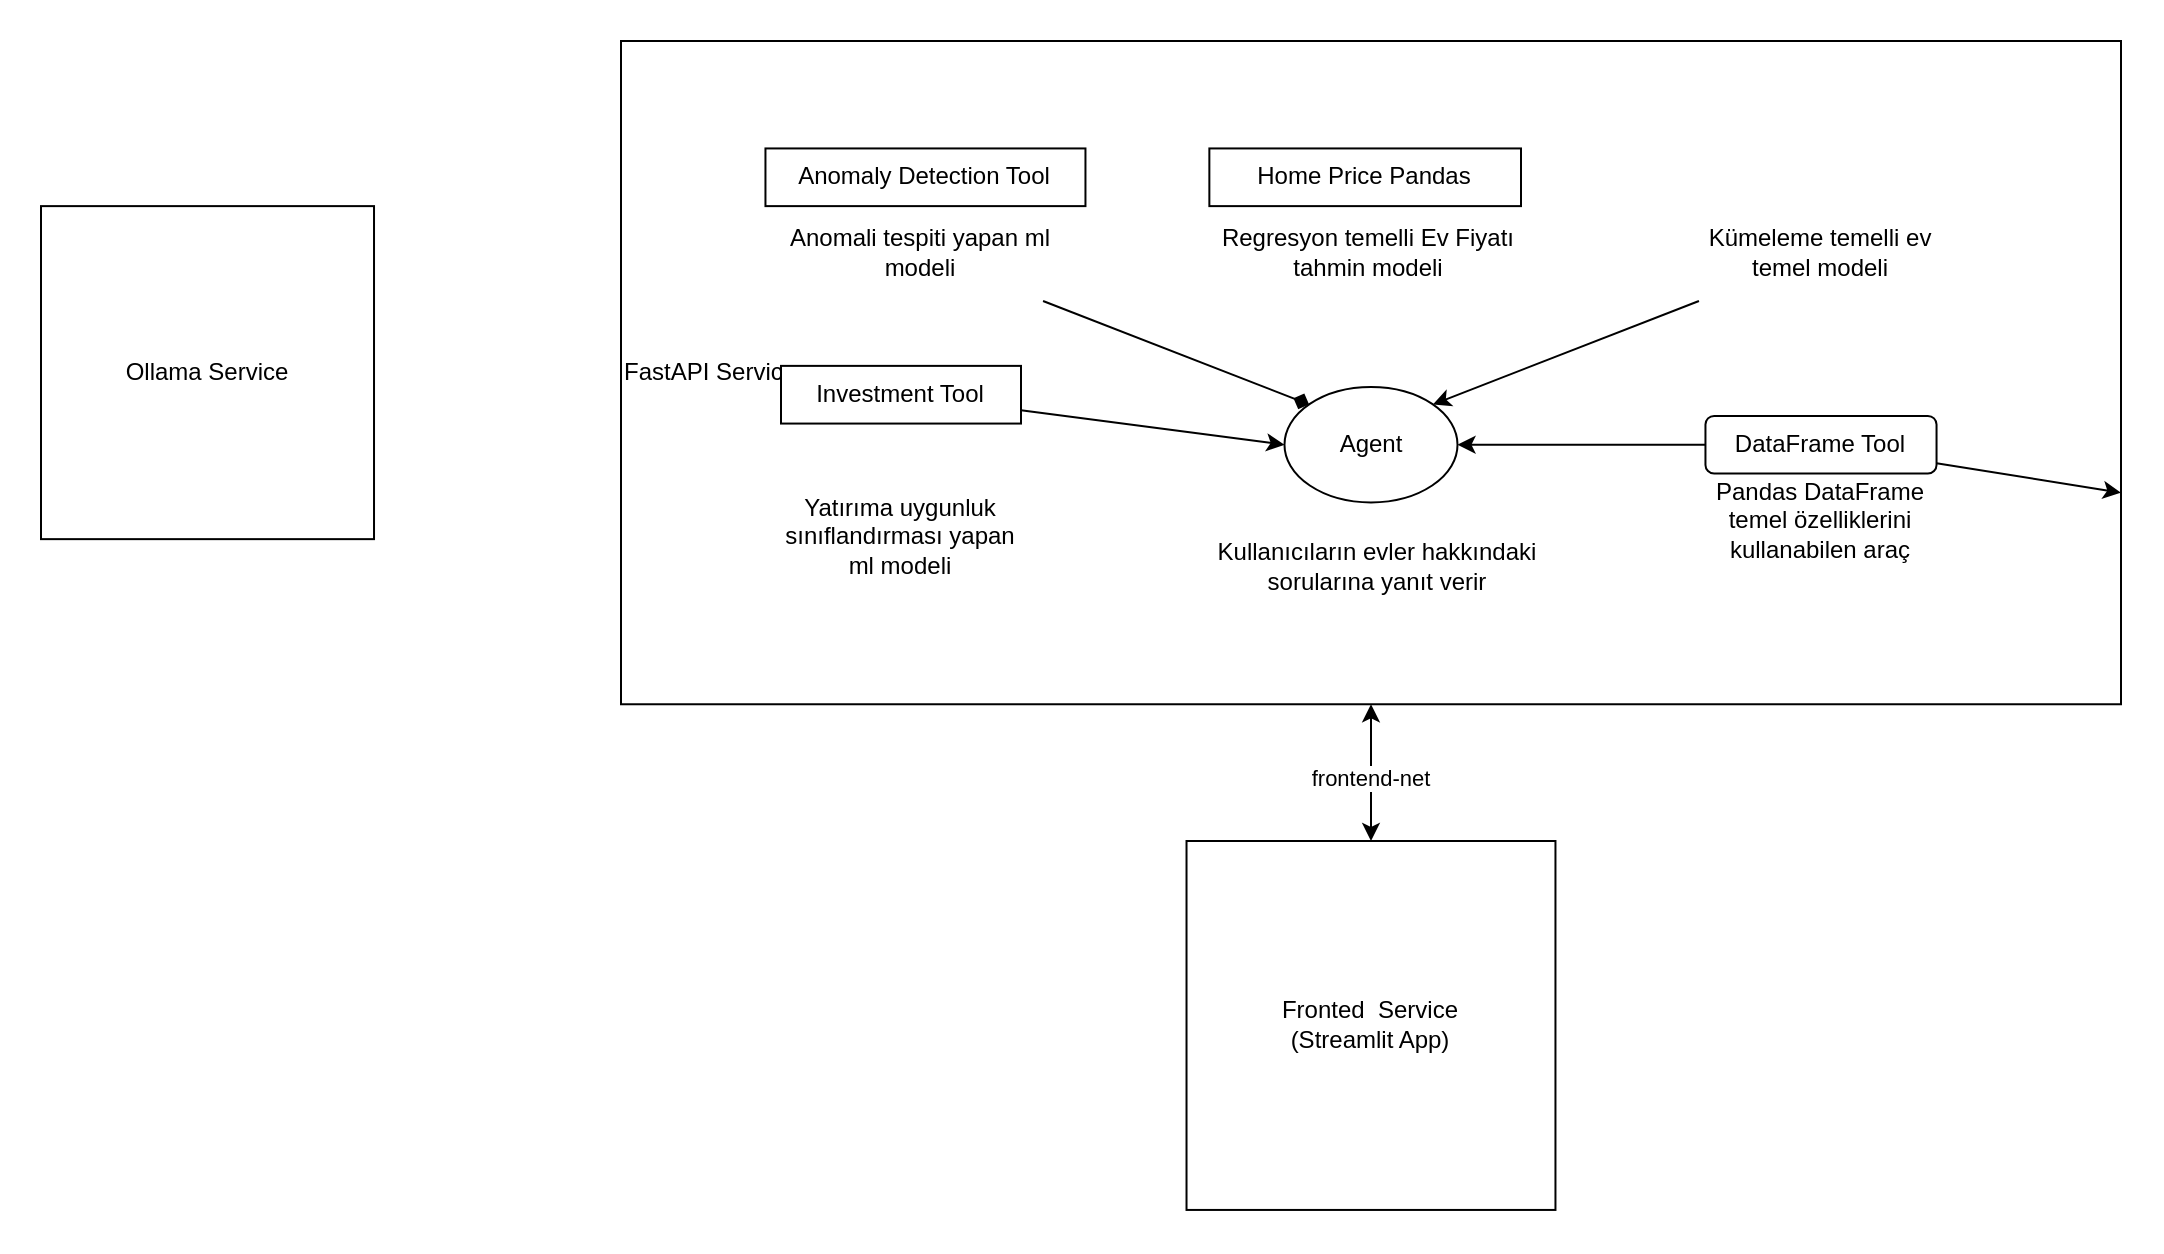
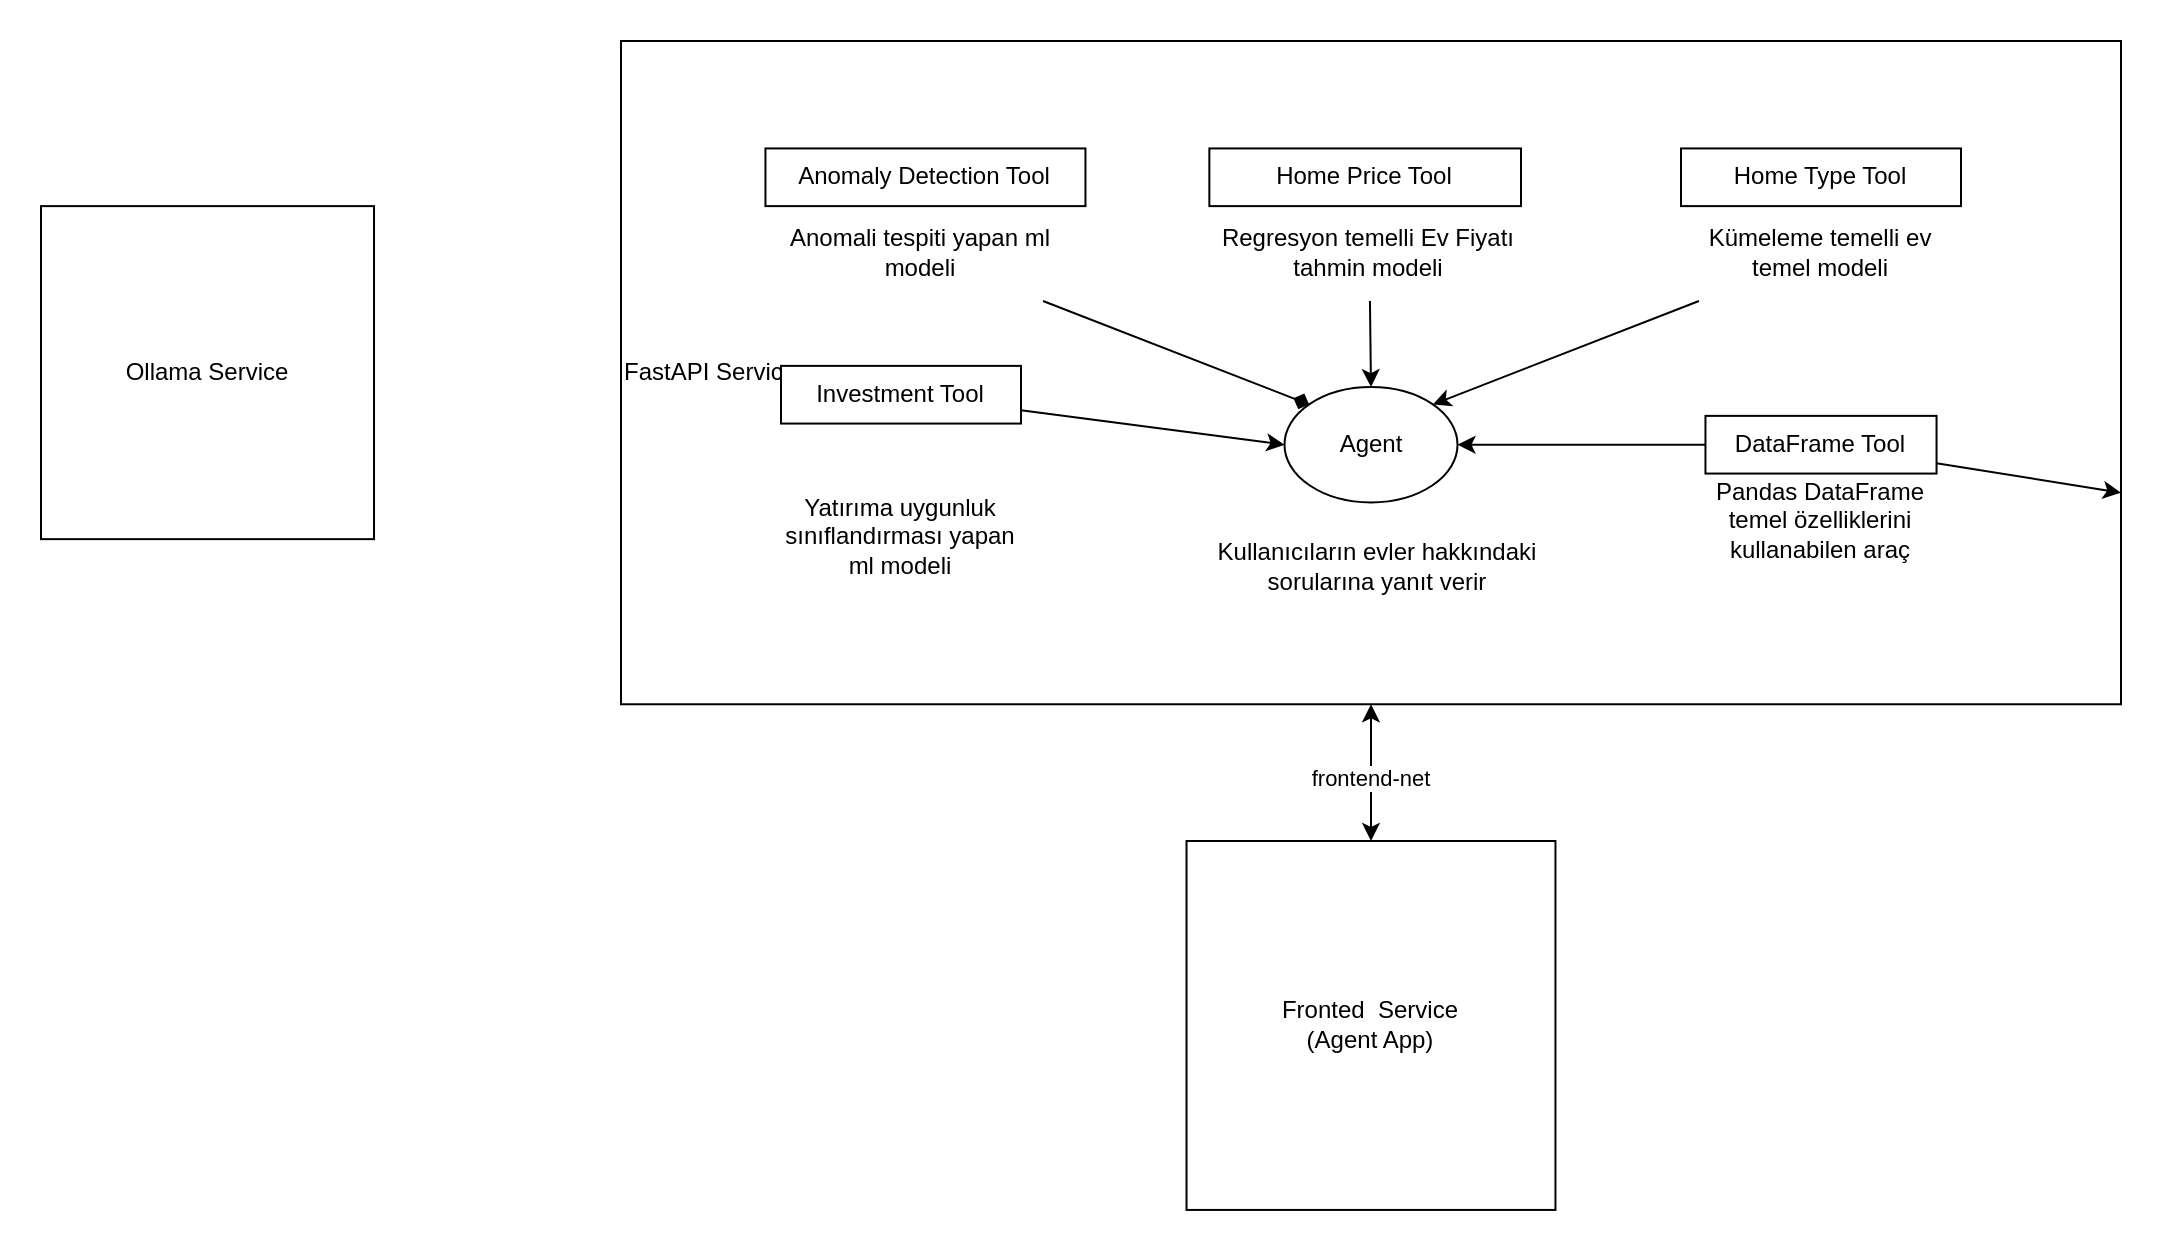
(1365, 177) -> (1365, 177)
none -> (1821, 177)
none -> (1370, 337)
(1821, 445) -> (1821, 445)
(1371, 1025) -> (1371, 1025)
